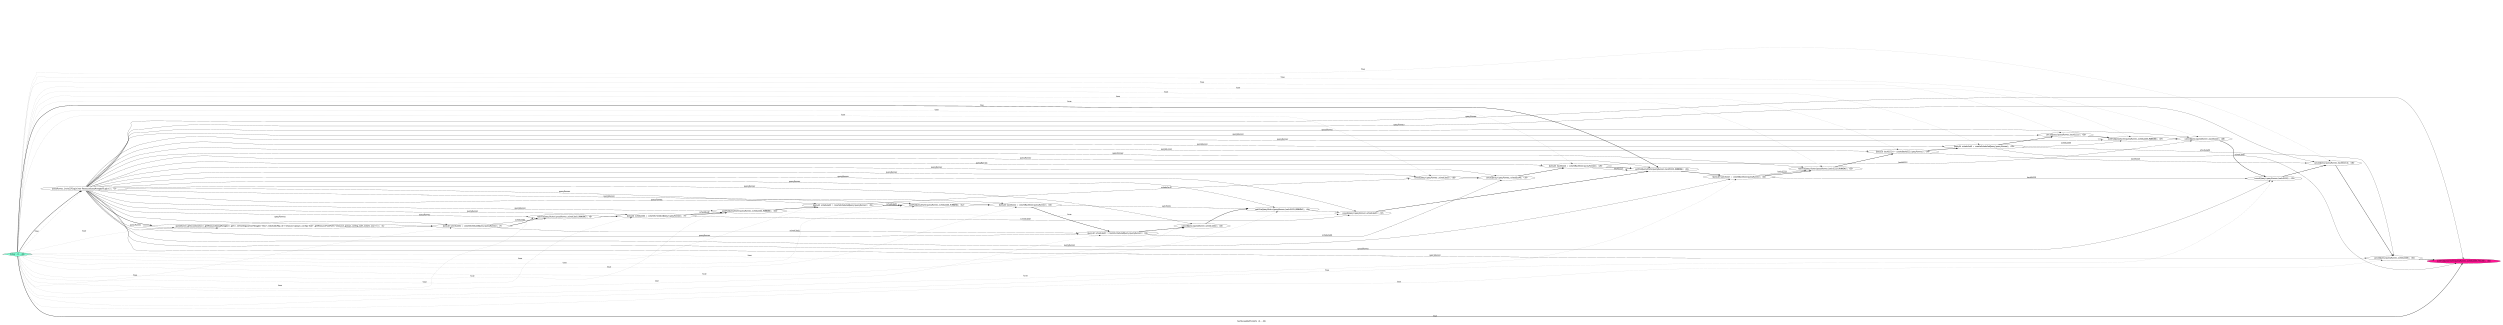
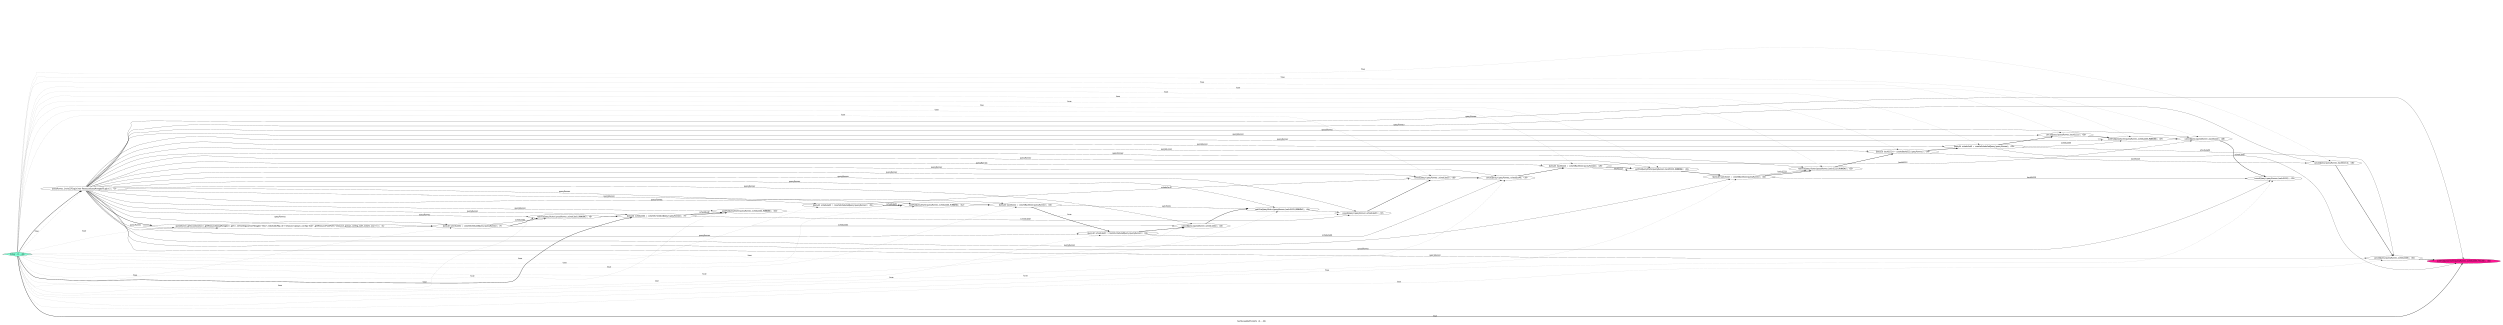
(784, 106) -> (784, 106)
(2304, 171) -> none
(1511, 191) -> (1398, 196)
(795, 208) -> none
(787, 232) -> (842, 226)
(329, 282) -> (329, 282)
none -> (761, 283)
